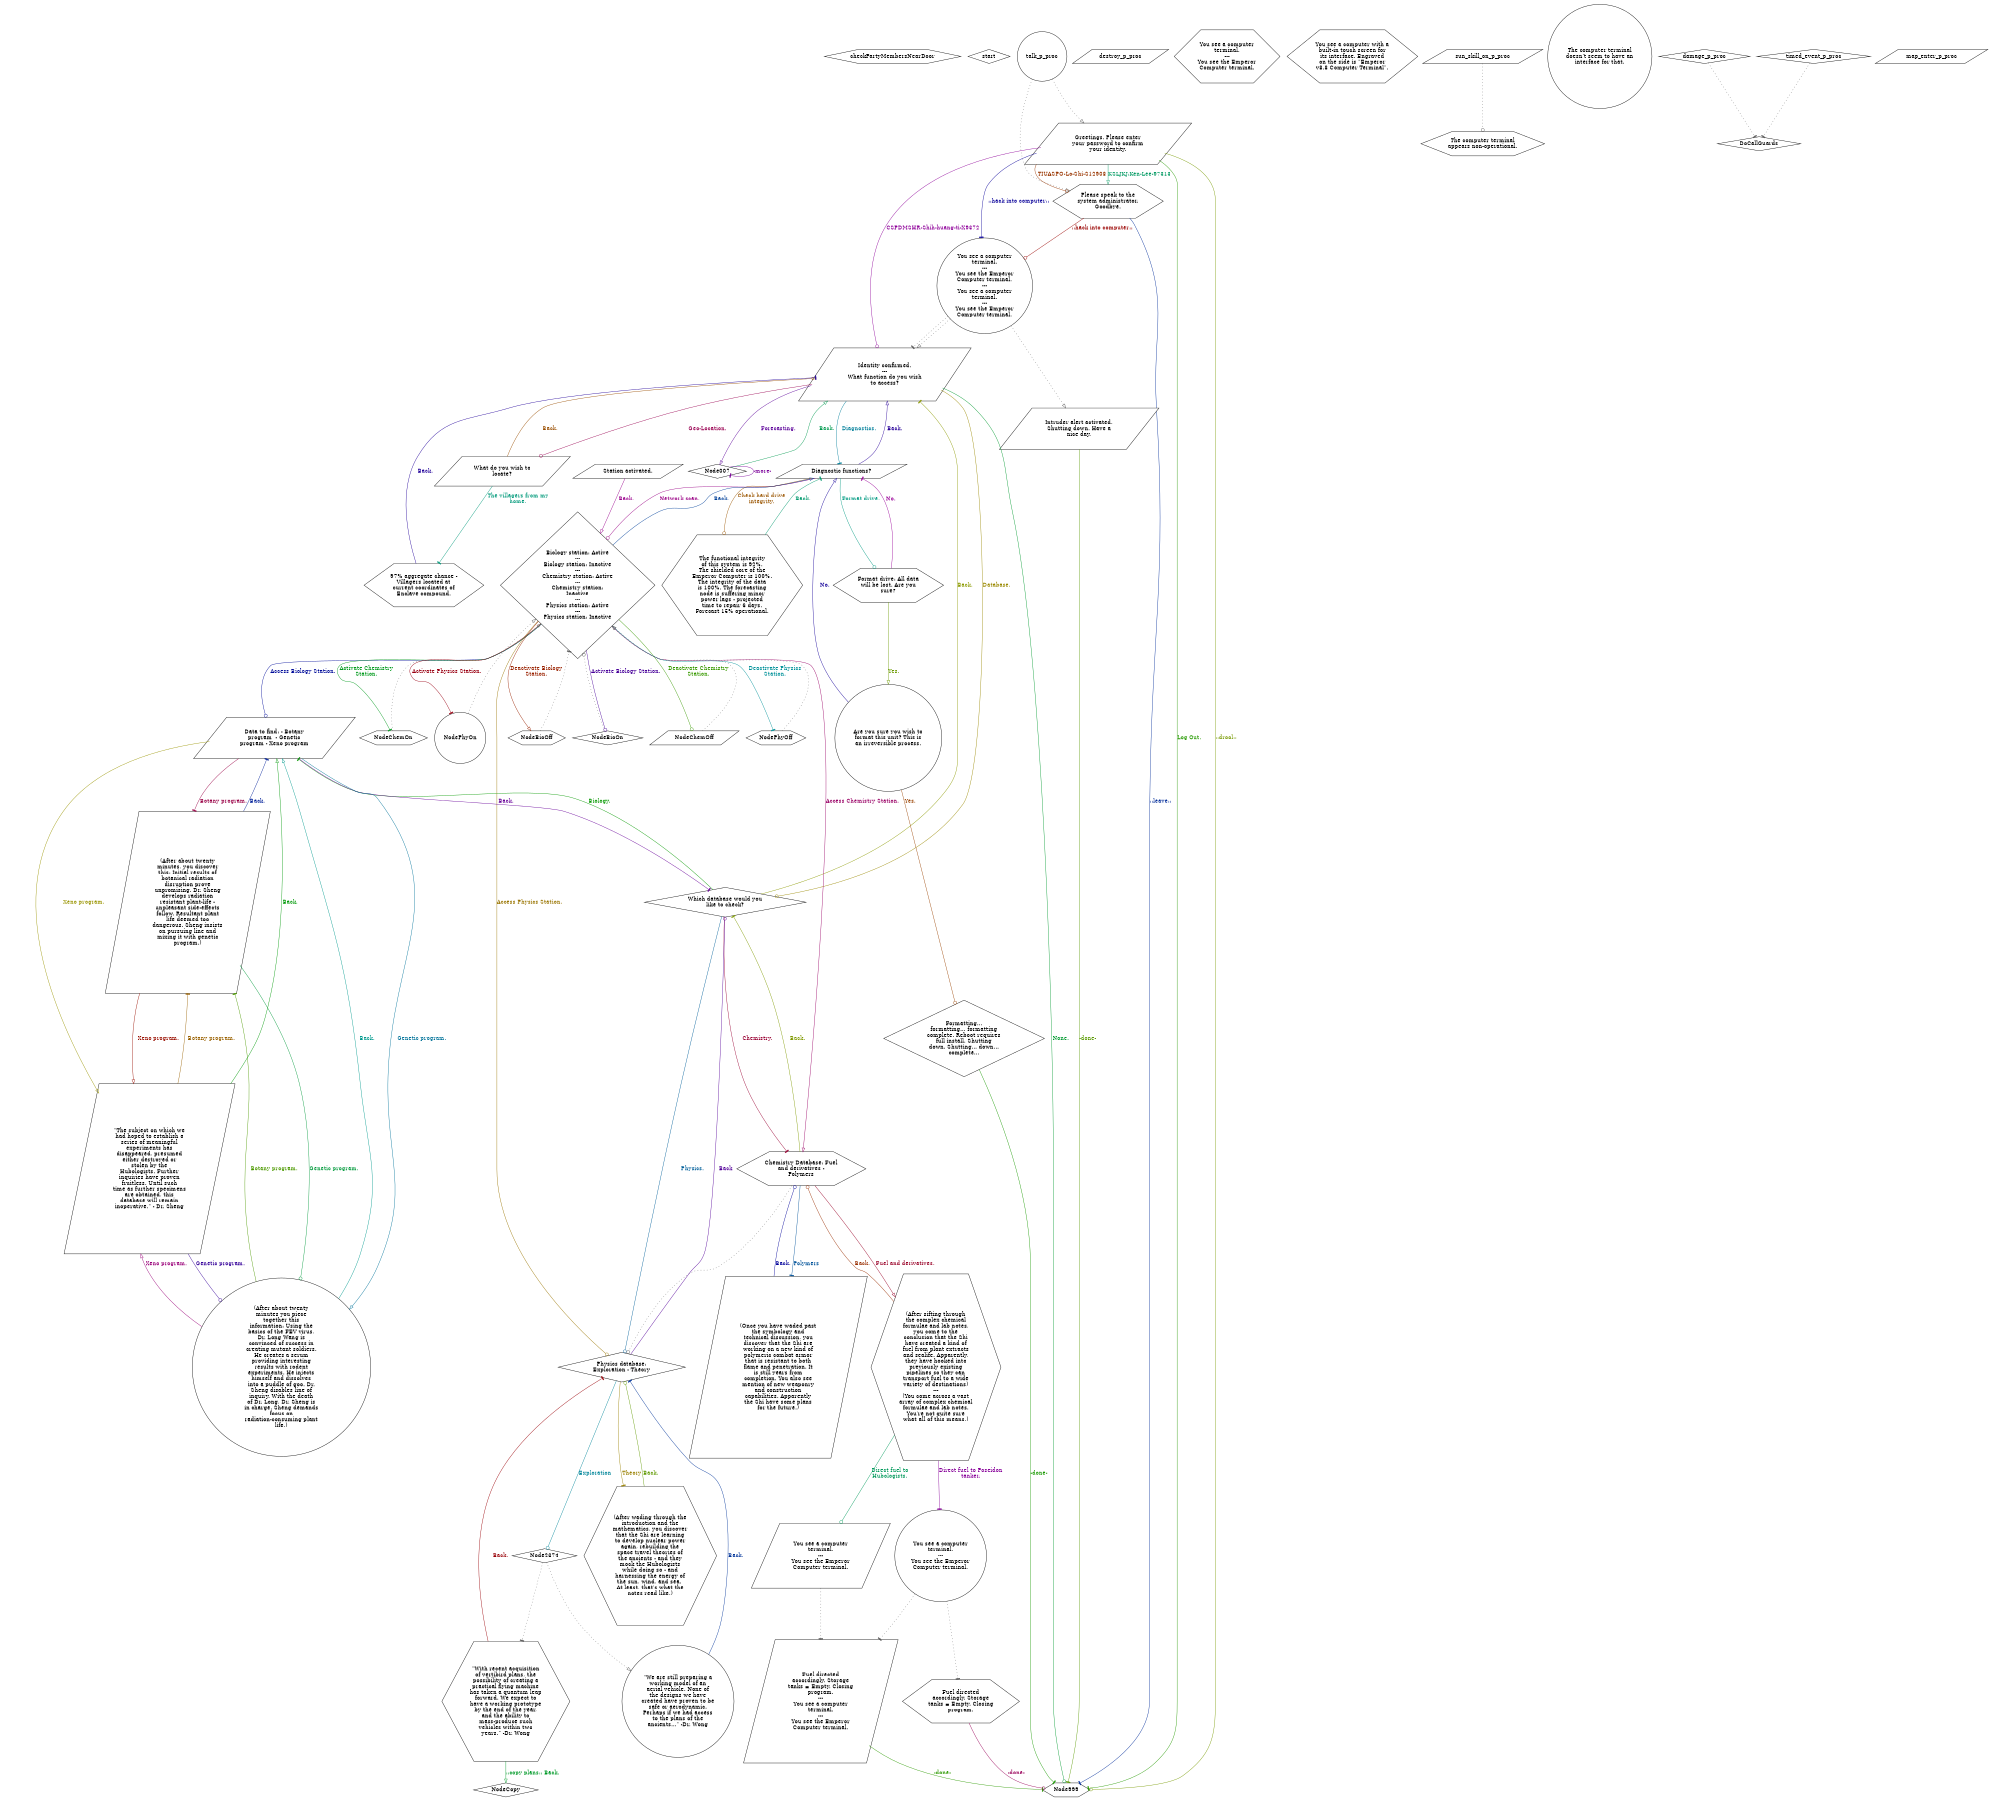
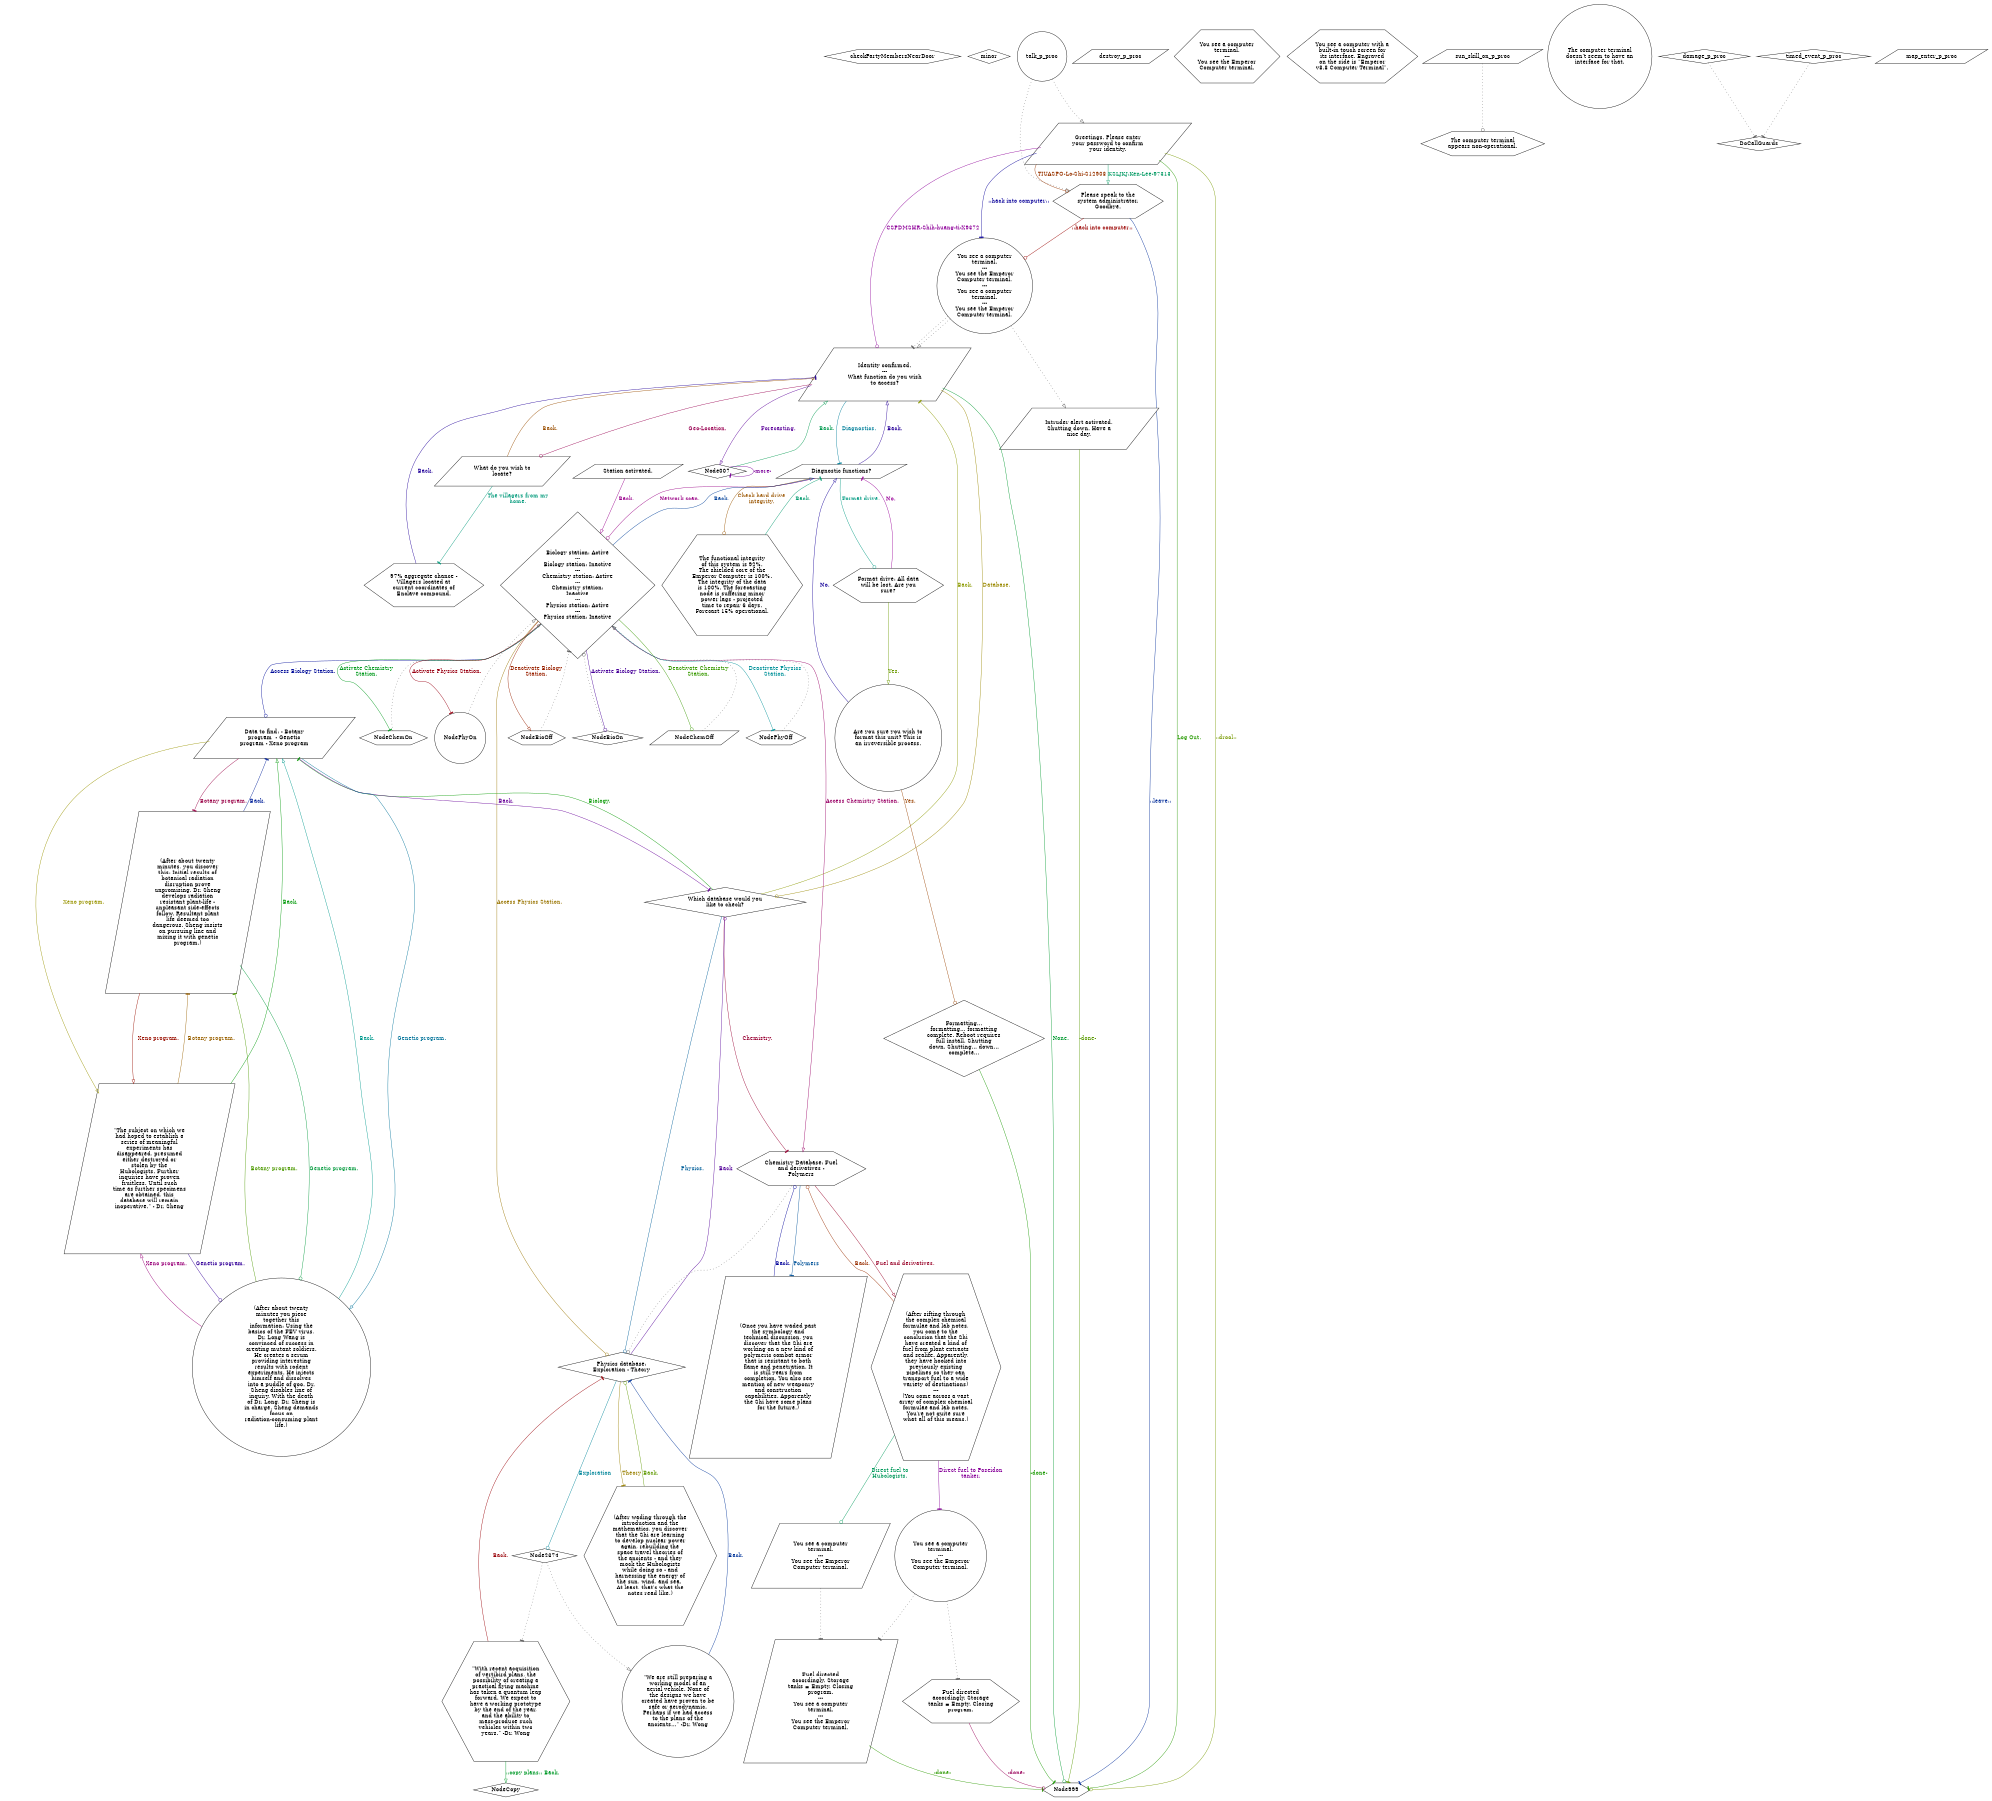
(989, 56) -> (989, 56)
(781, 1031) -> none
